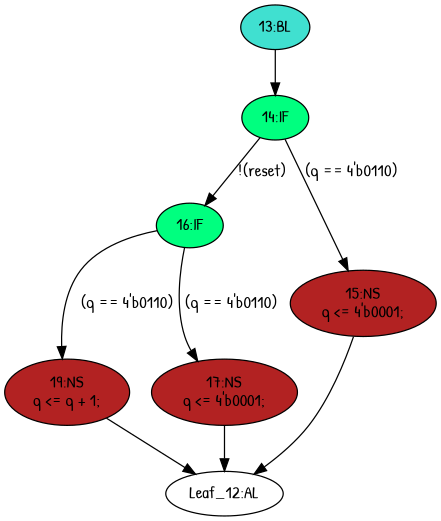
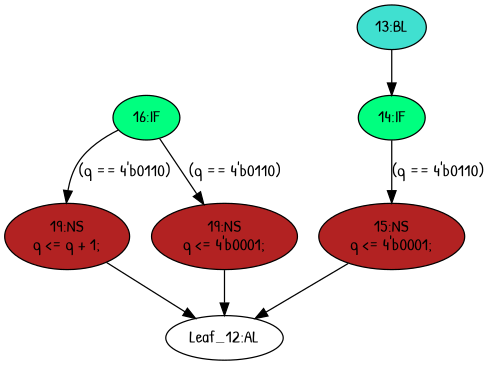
(236, 167) -> none
(224, 392) -> (224, 236)
